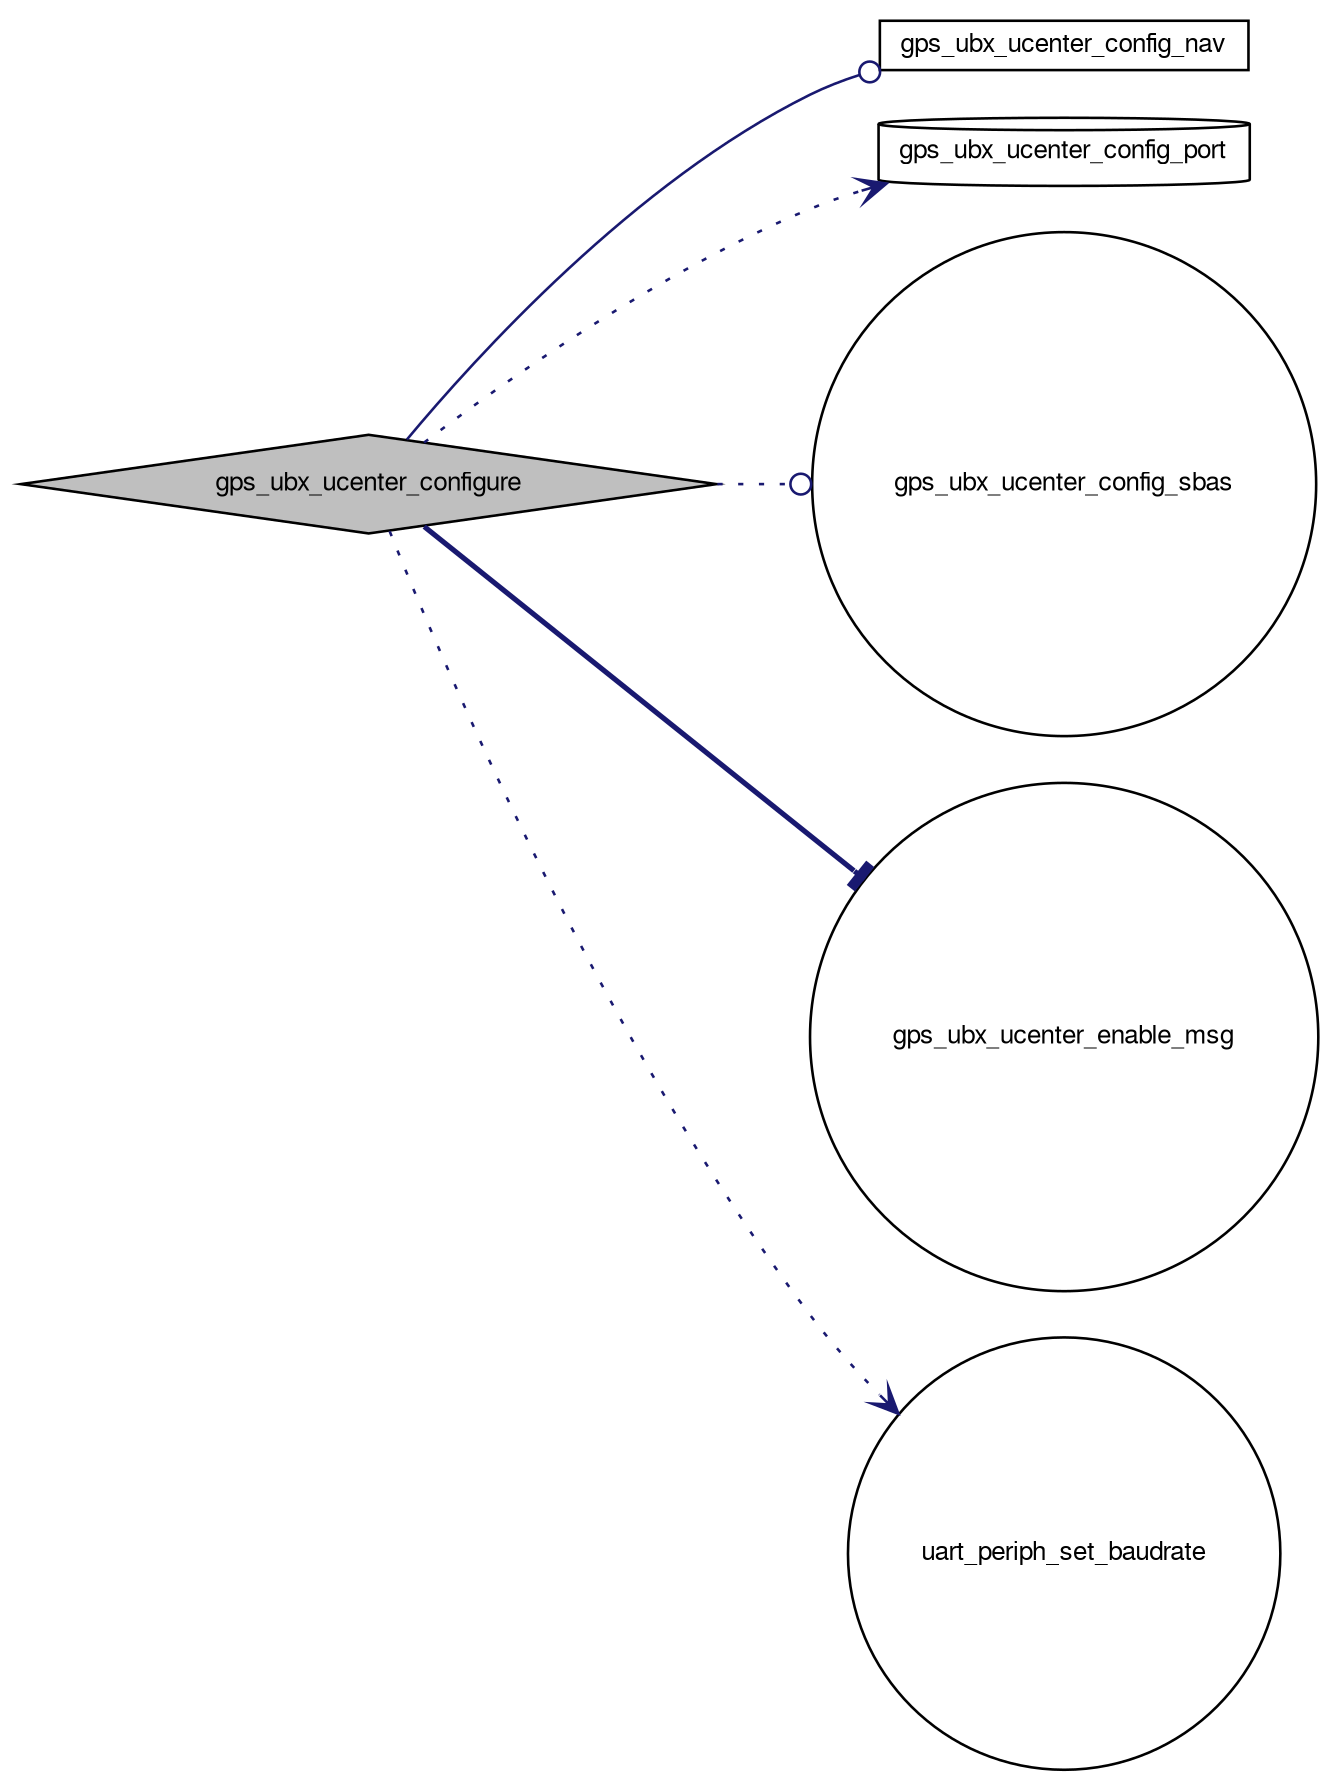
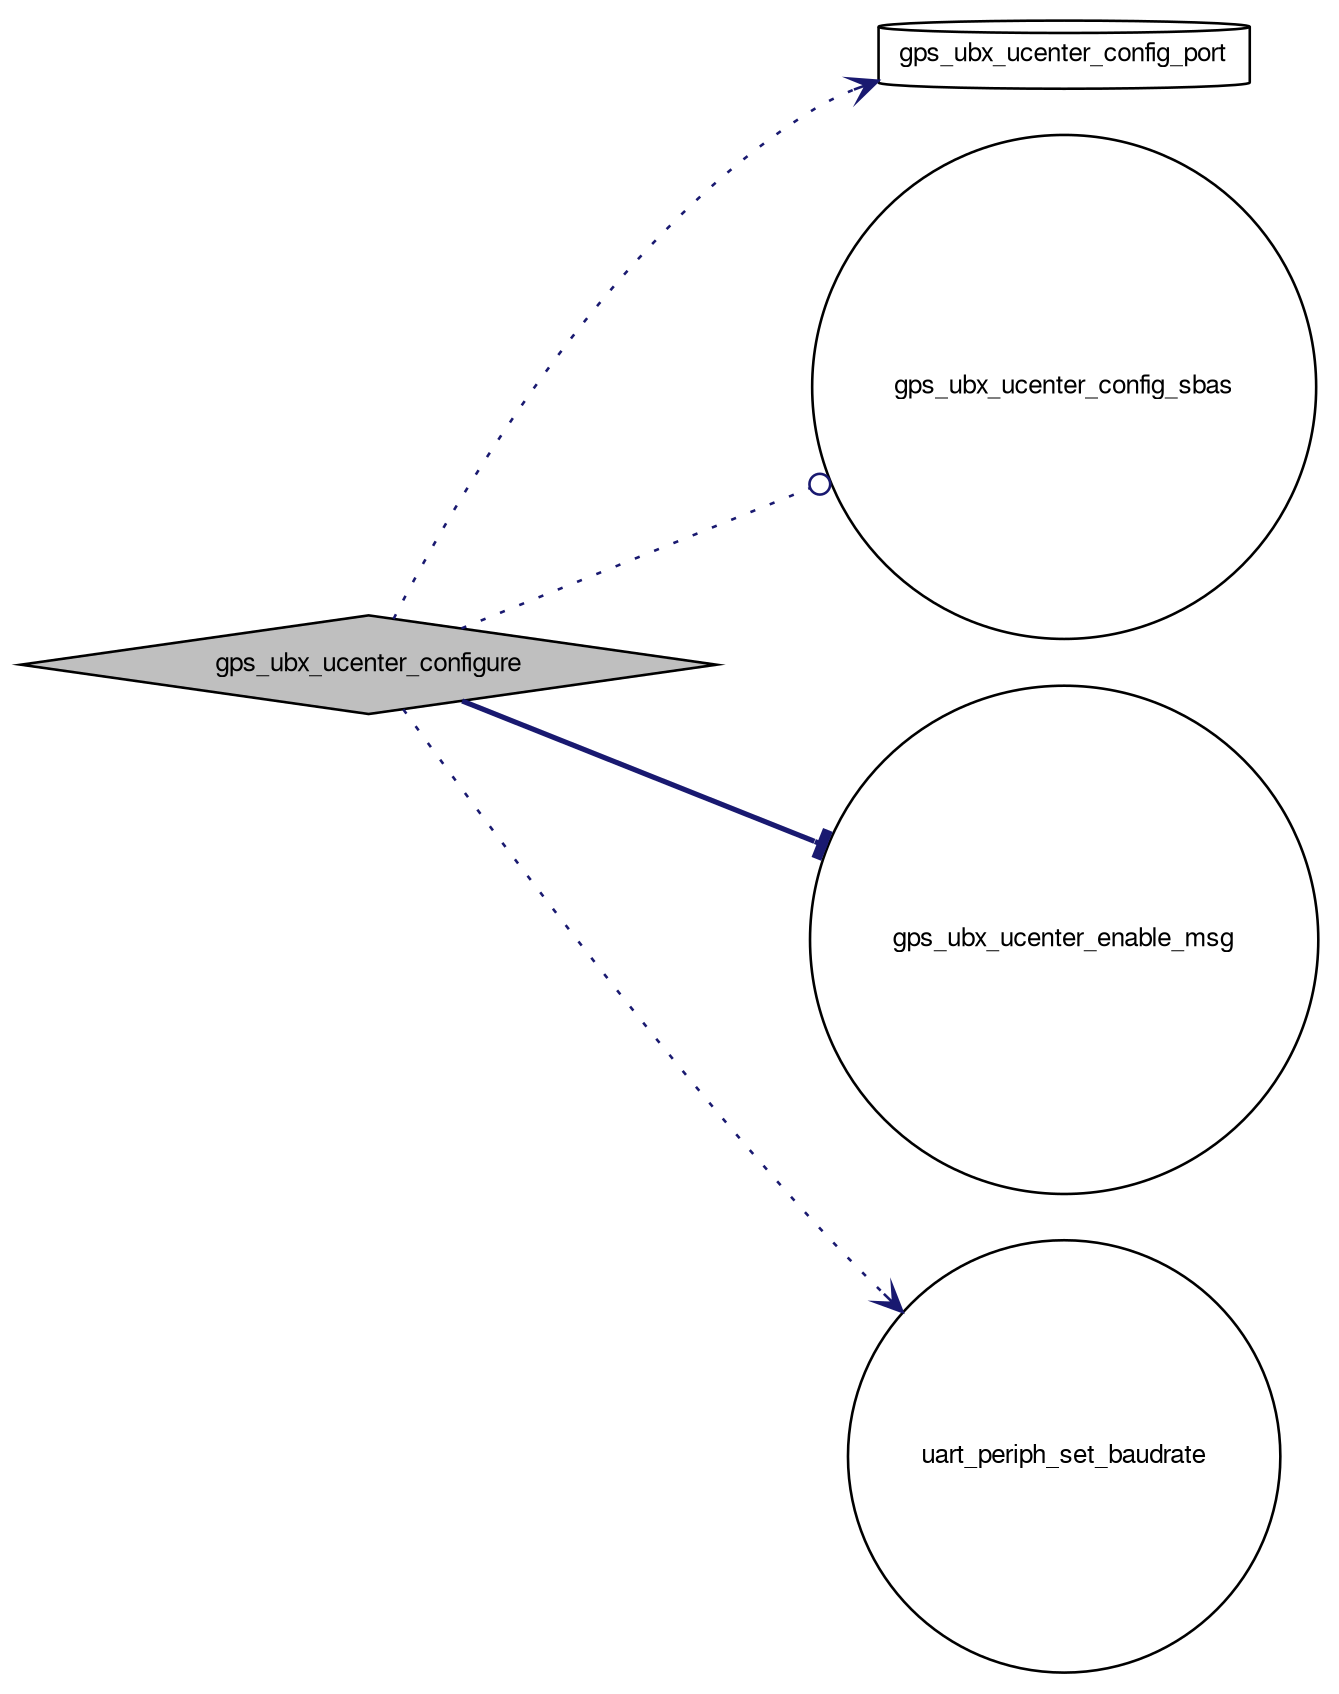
(1064, 45) -> none
